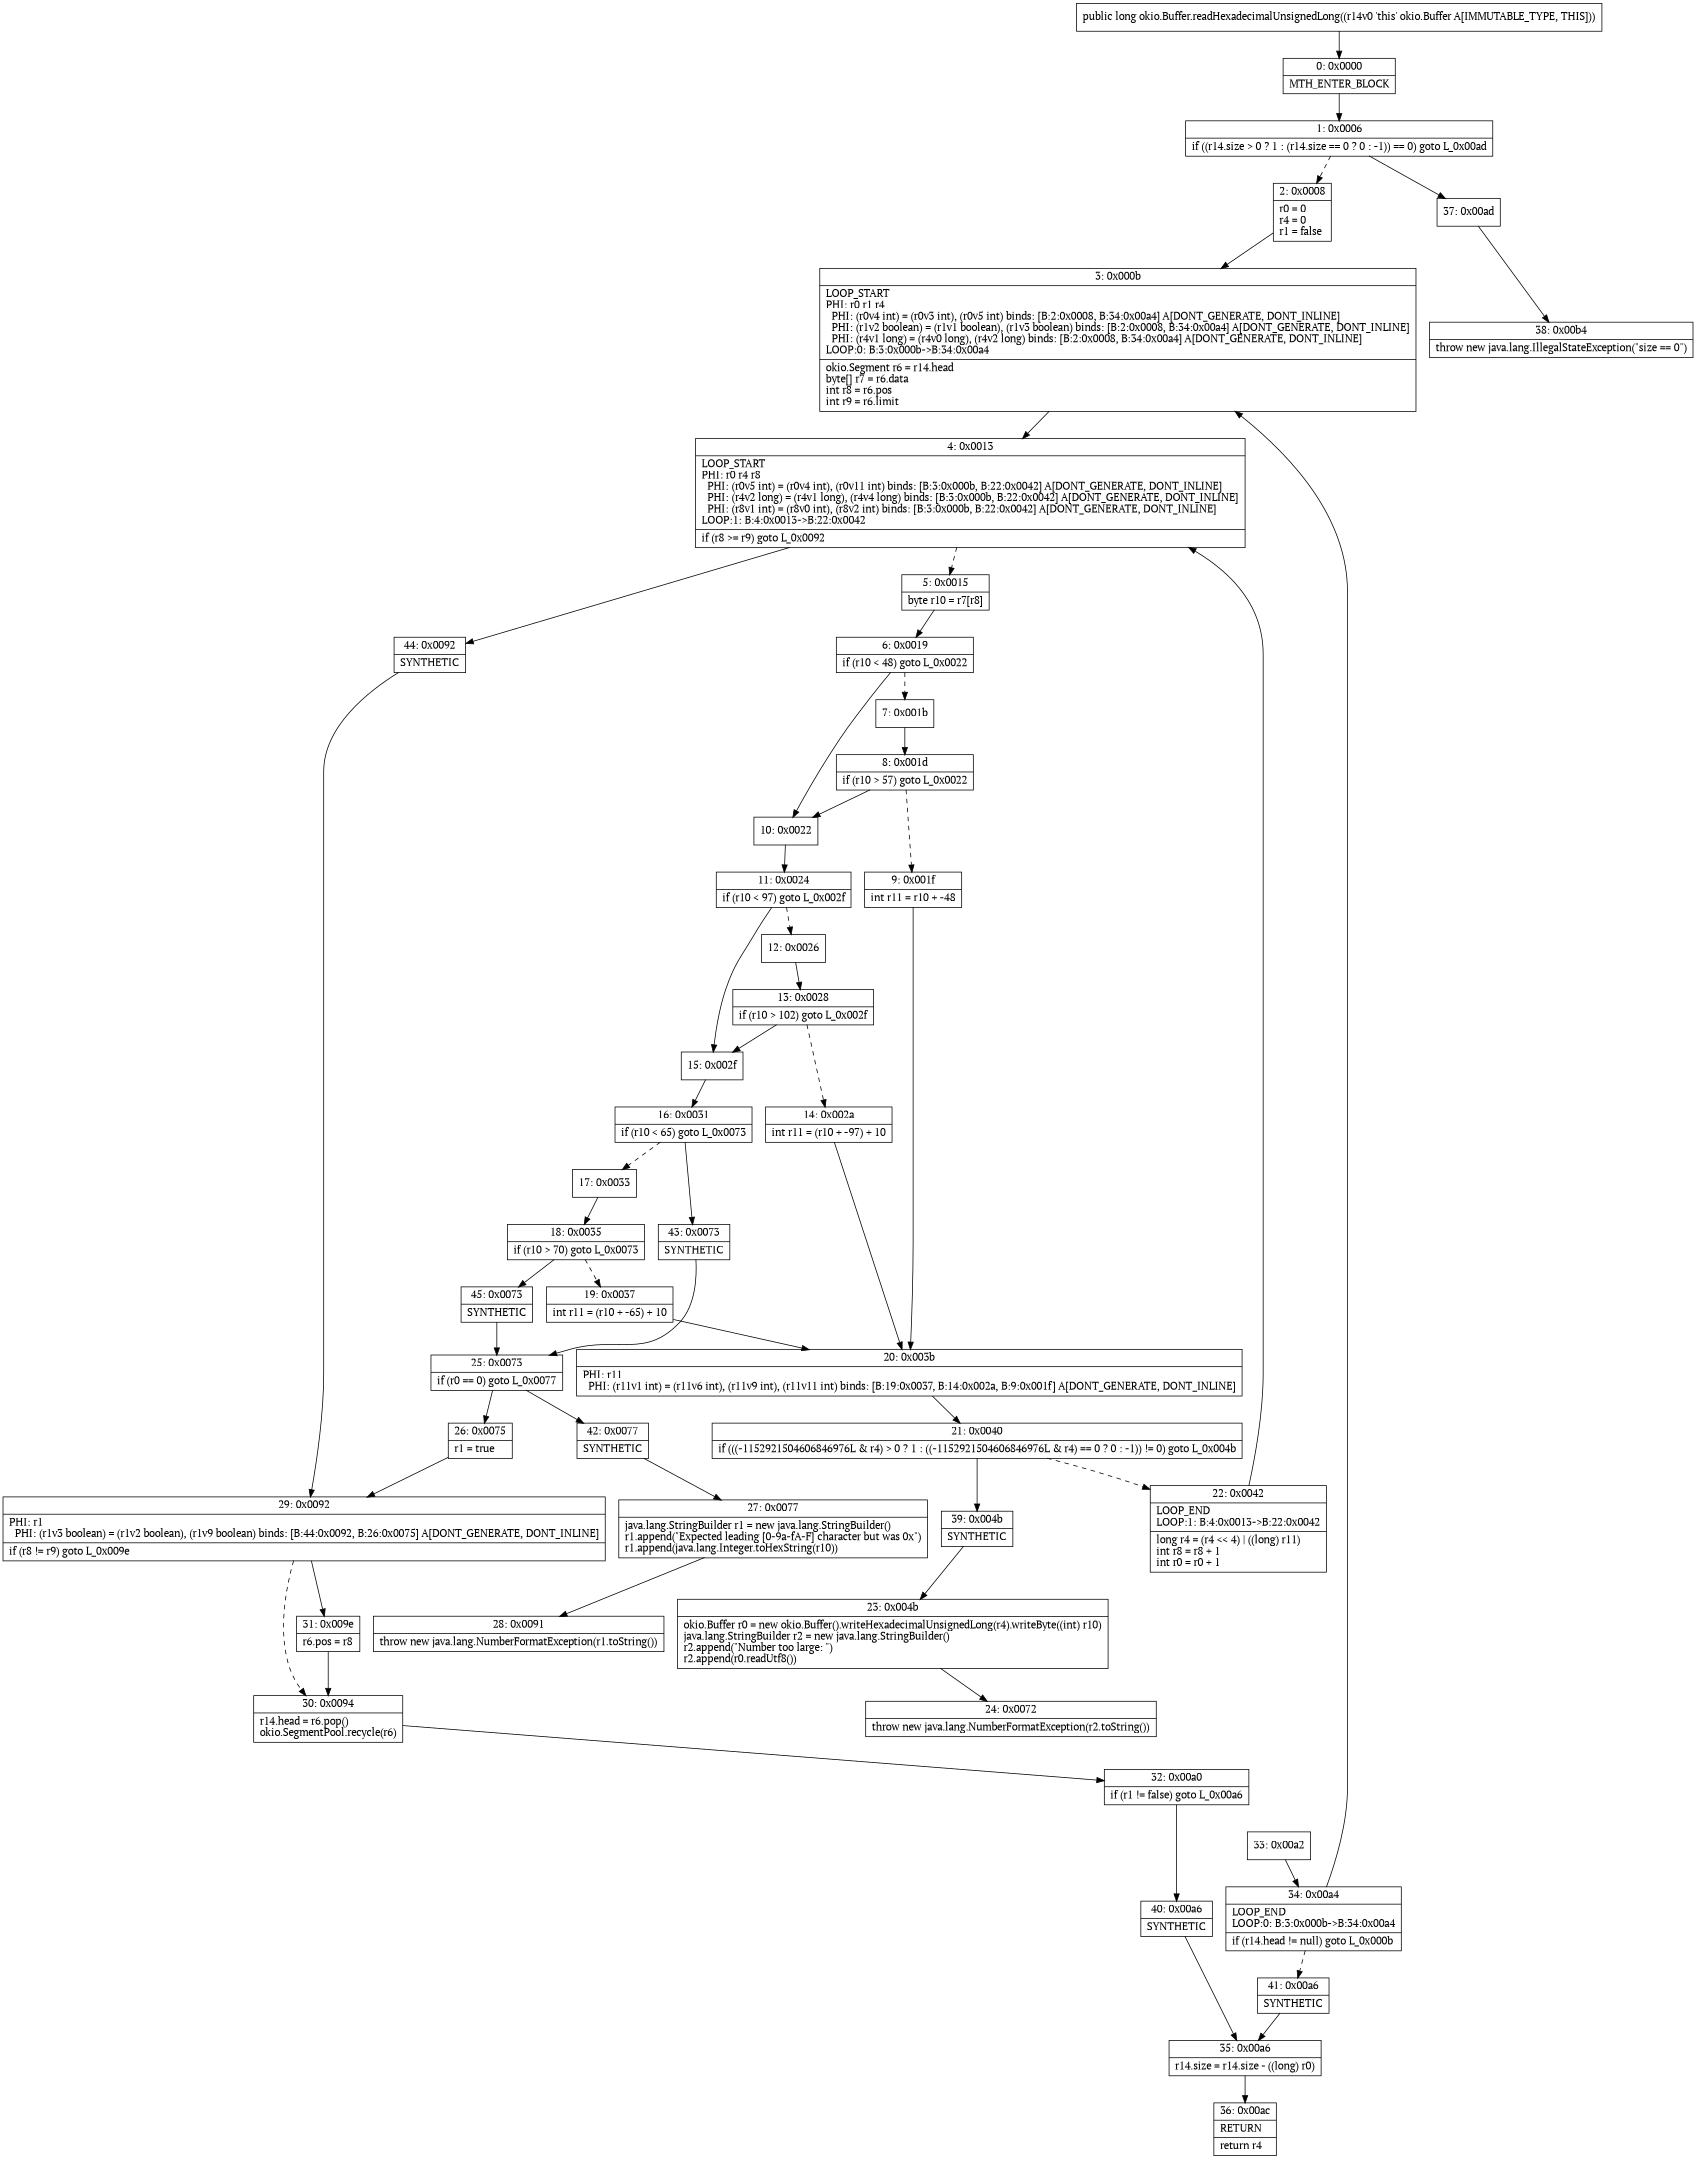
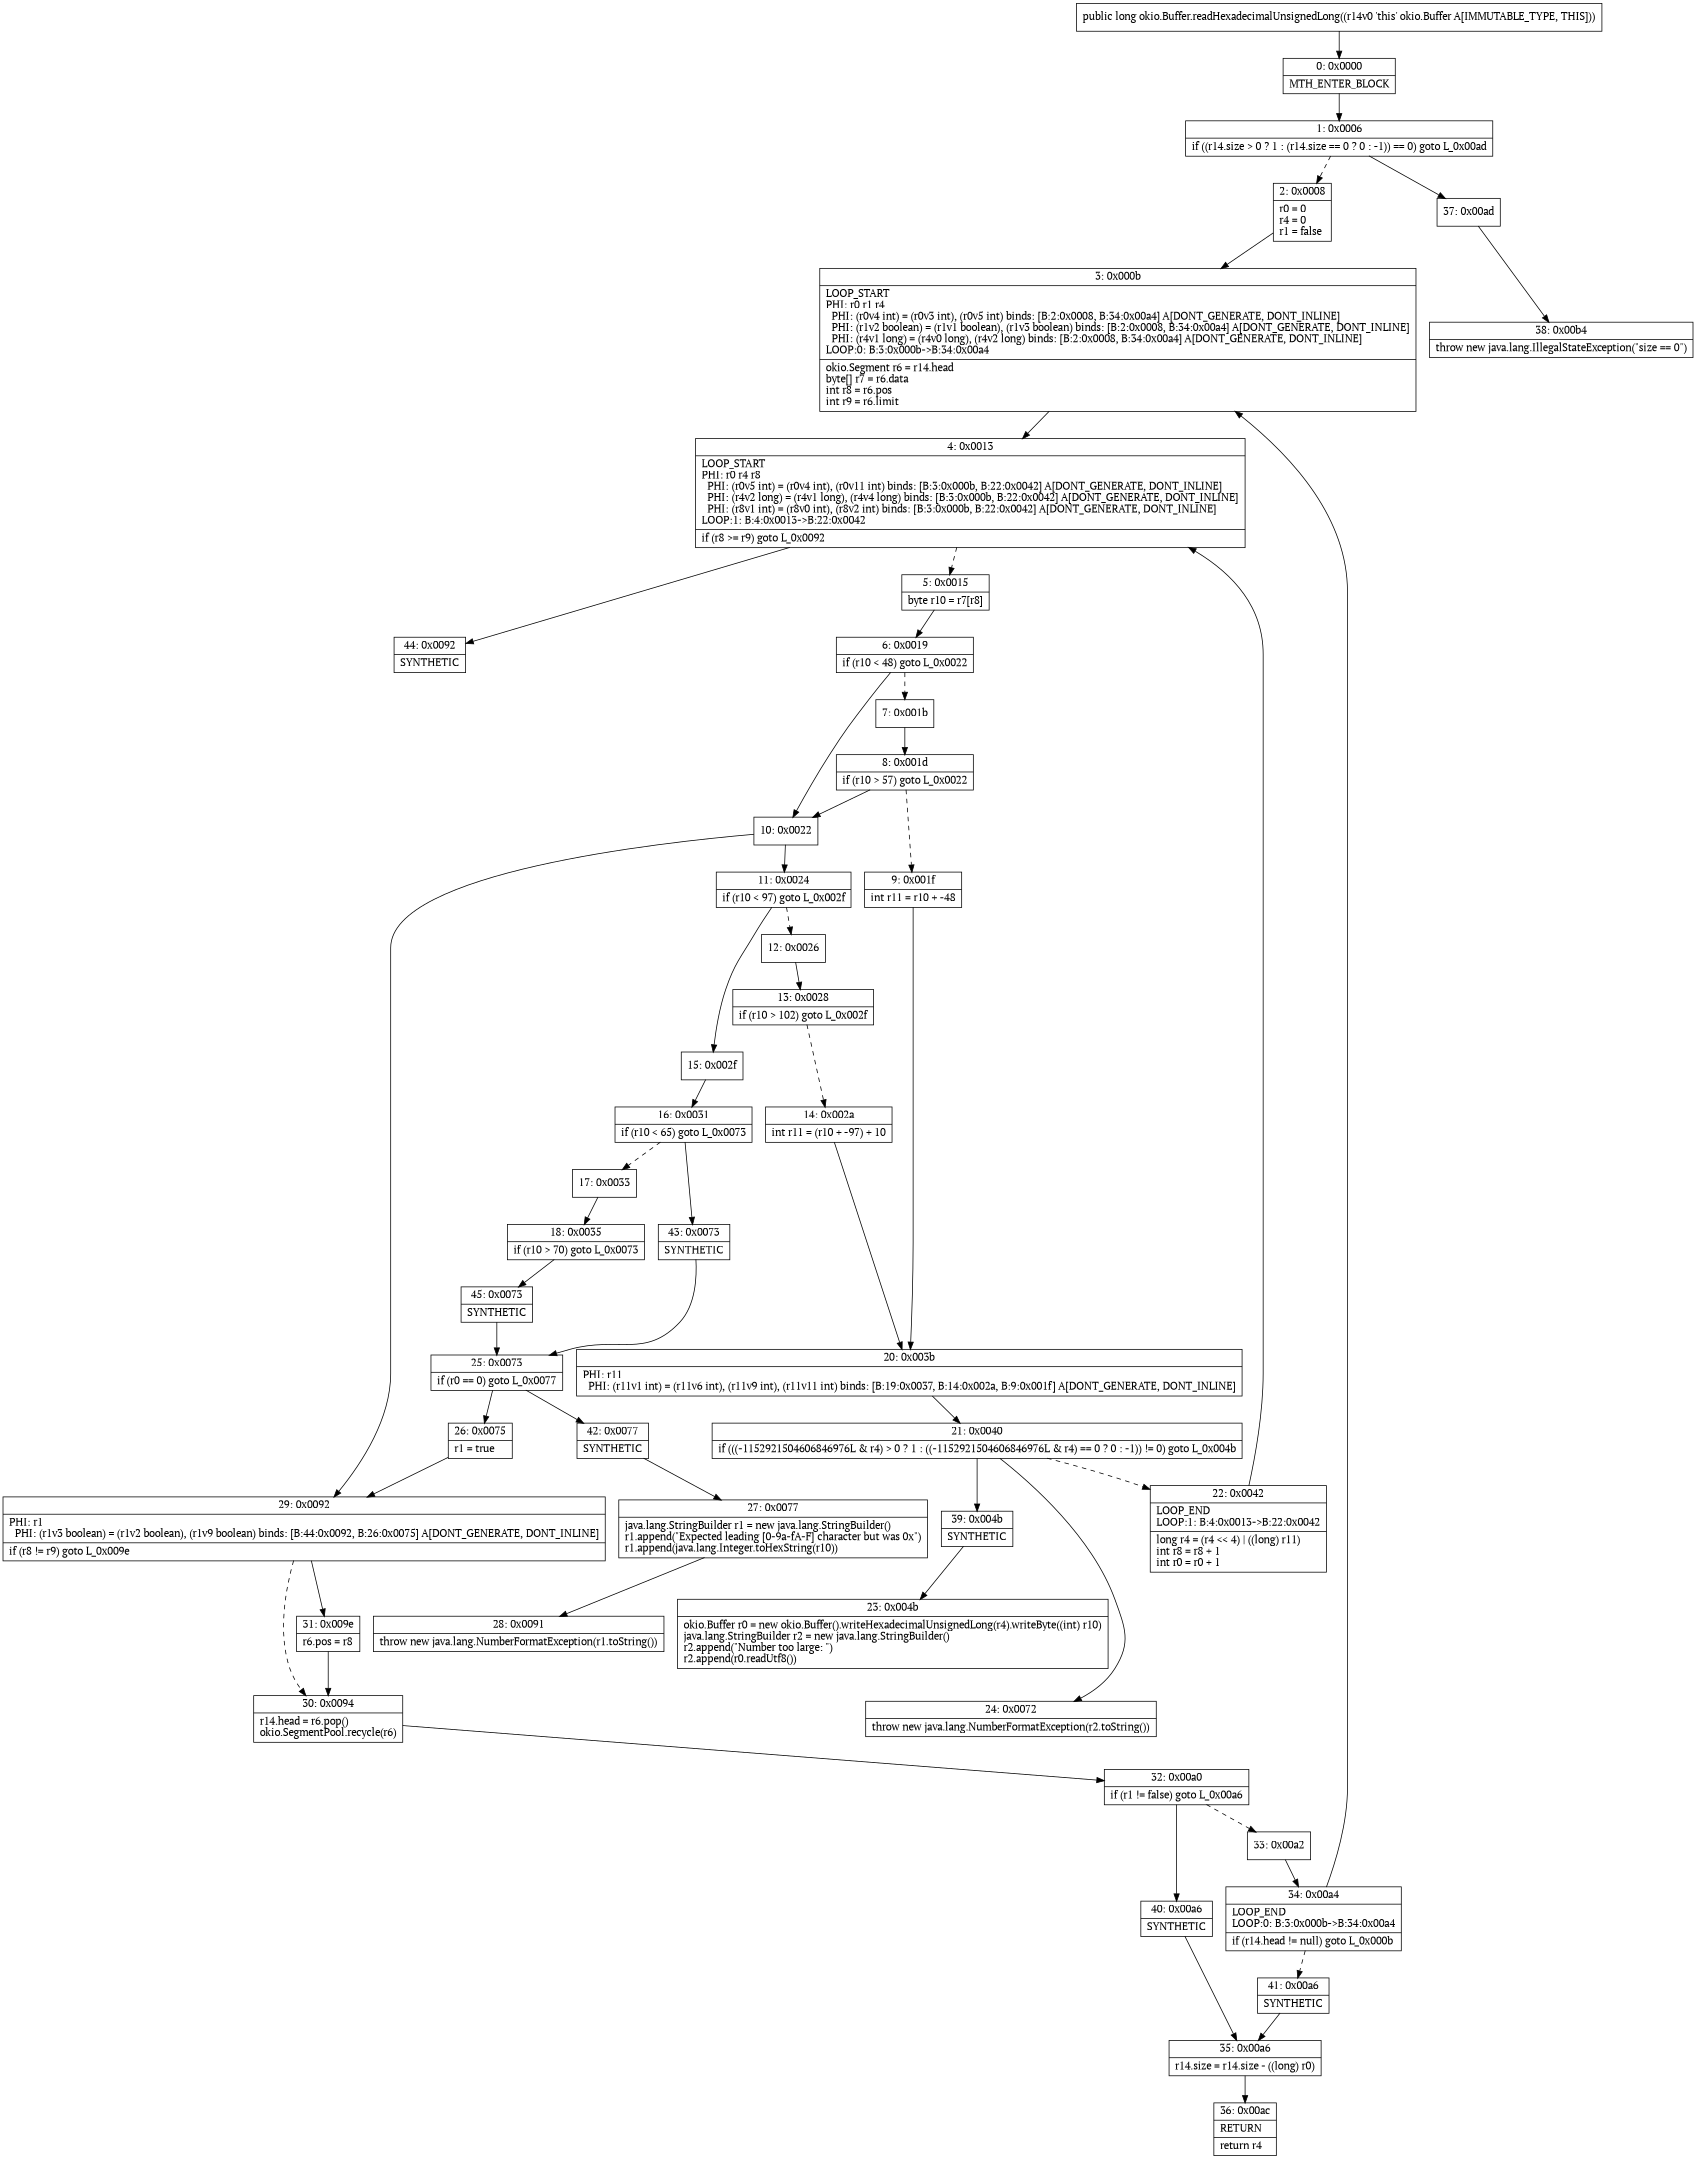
(758, 1036) -> none
(324, 1066) -> (391, 1028)
(610, 1305) -> none
(961, 1683) -> (1101, 1570)
none -> (1228, 1816)
